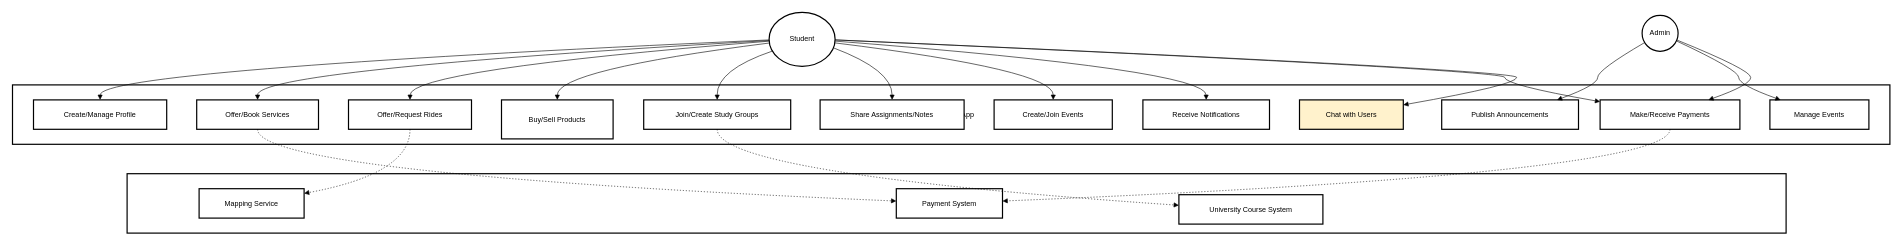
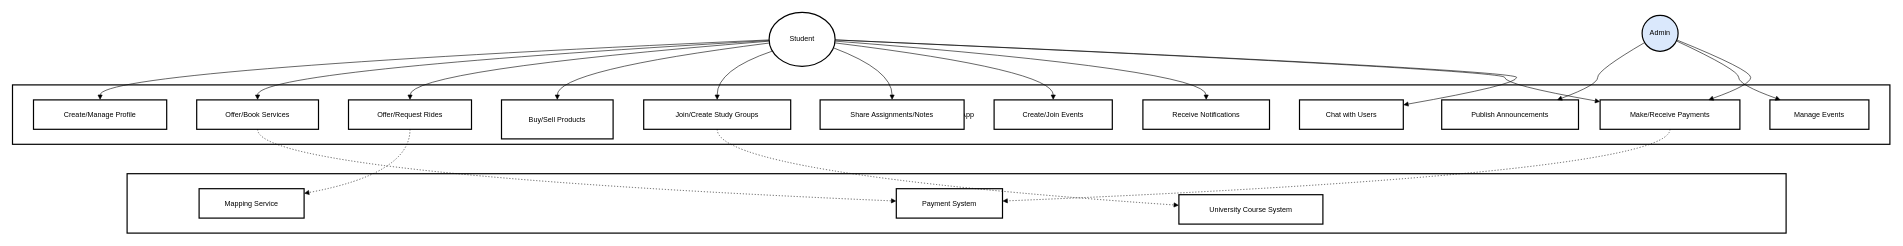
(1660, 33) -> (1660, 33)
(1351, 115) -> (1351, 115)
